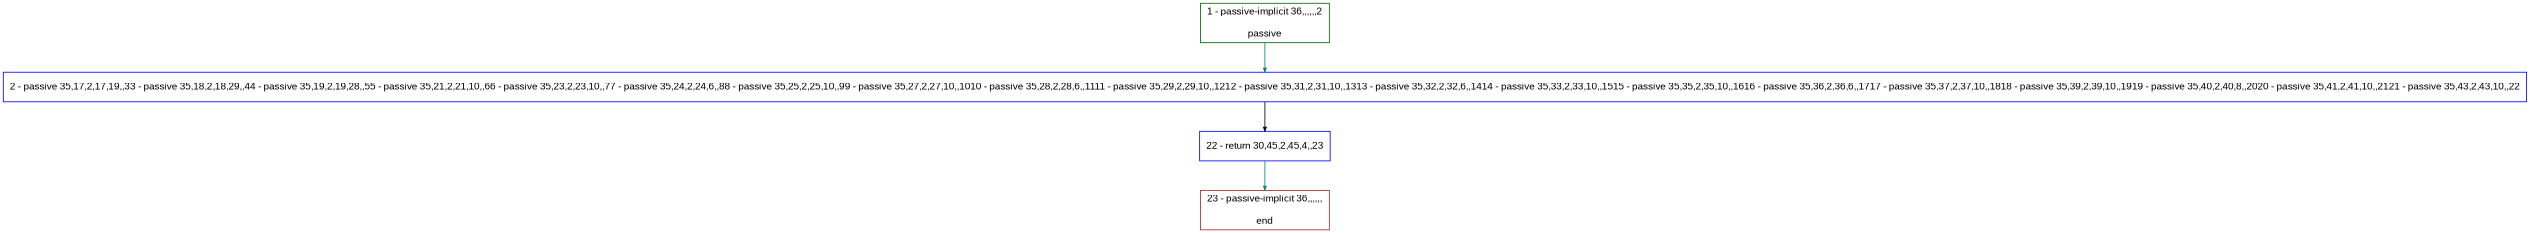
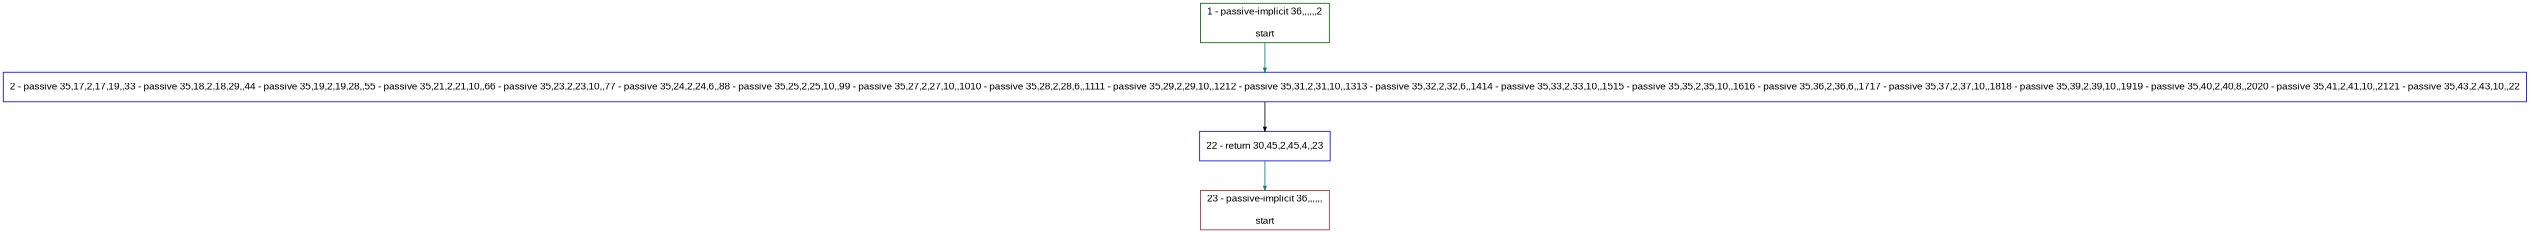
(1265, 23) -> (1265, 23)
(1265, 210) -> (1265, 210)
